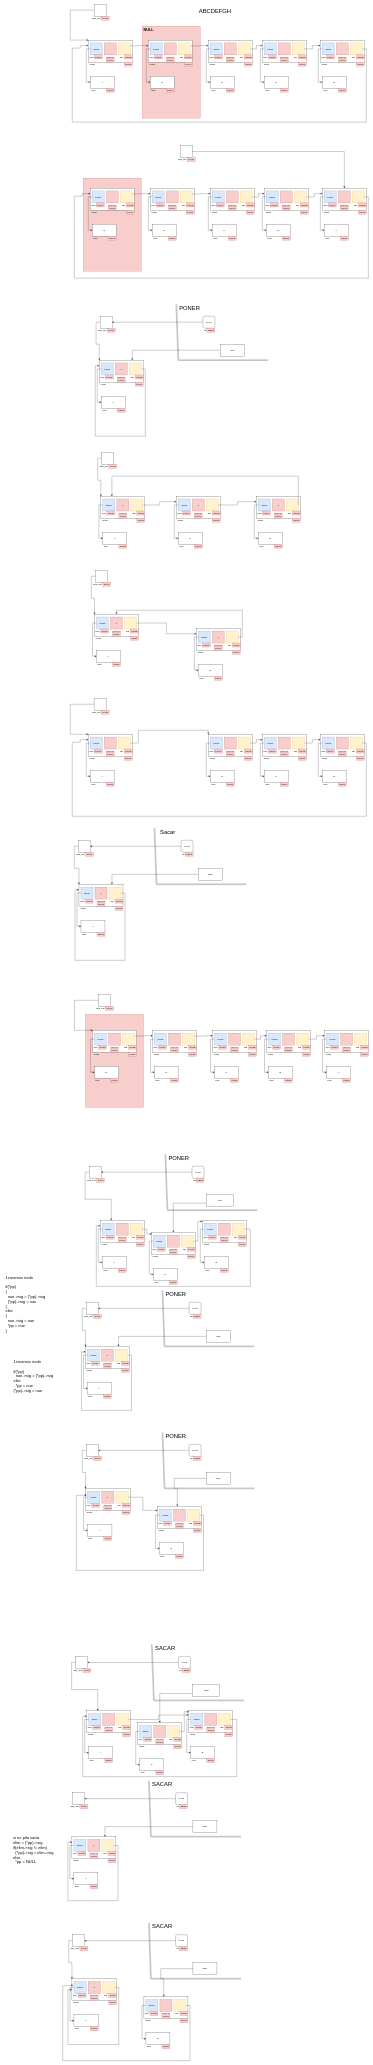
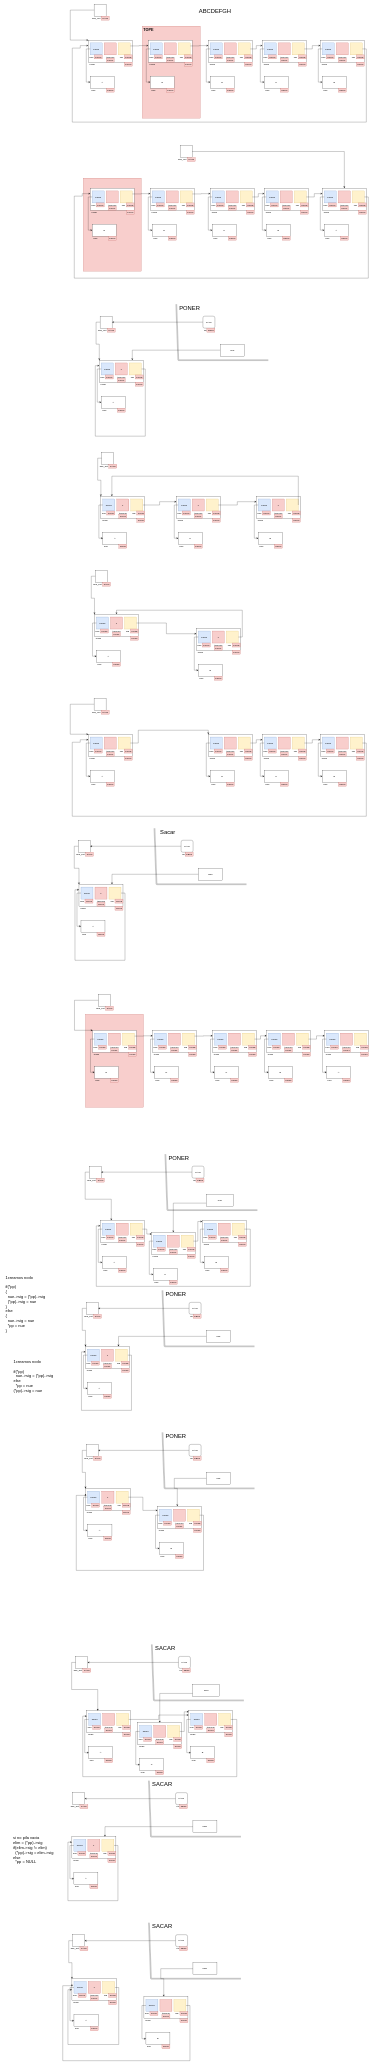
(148, 30) -> (148, 30)
